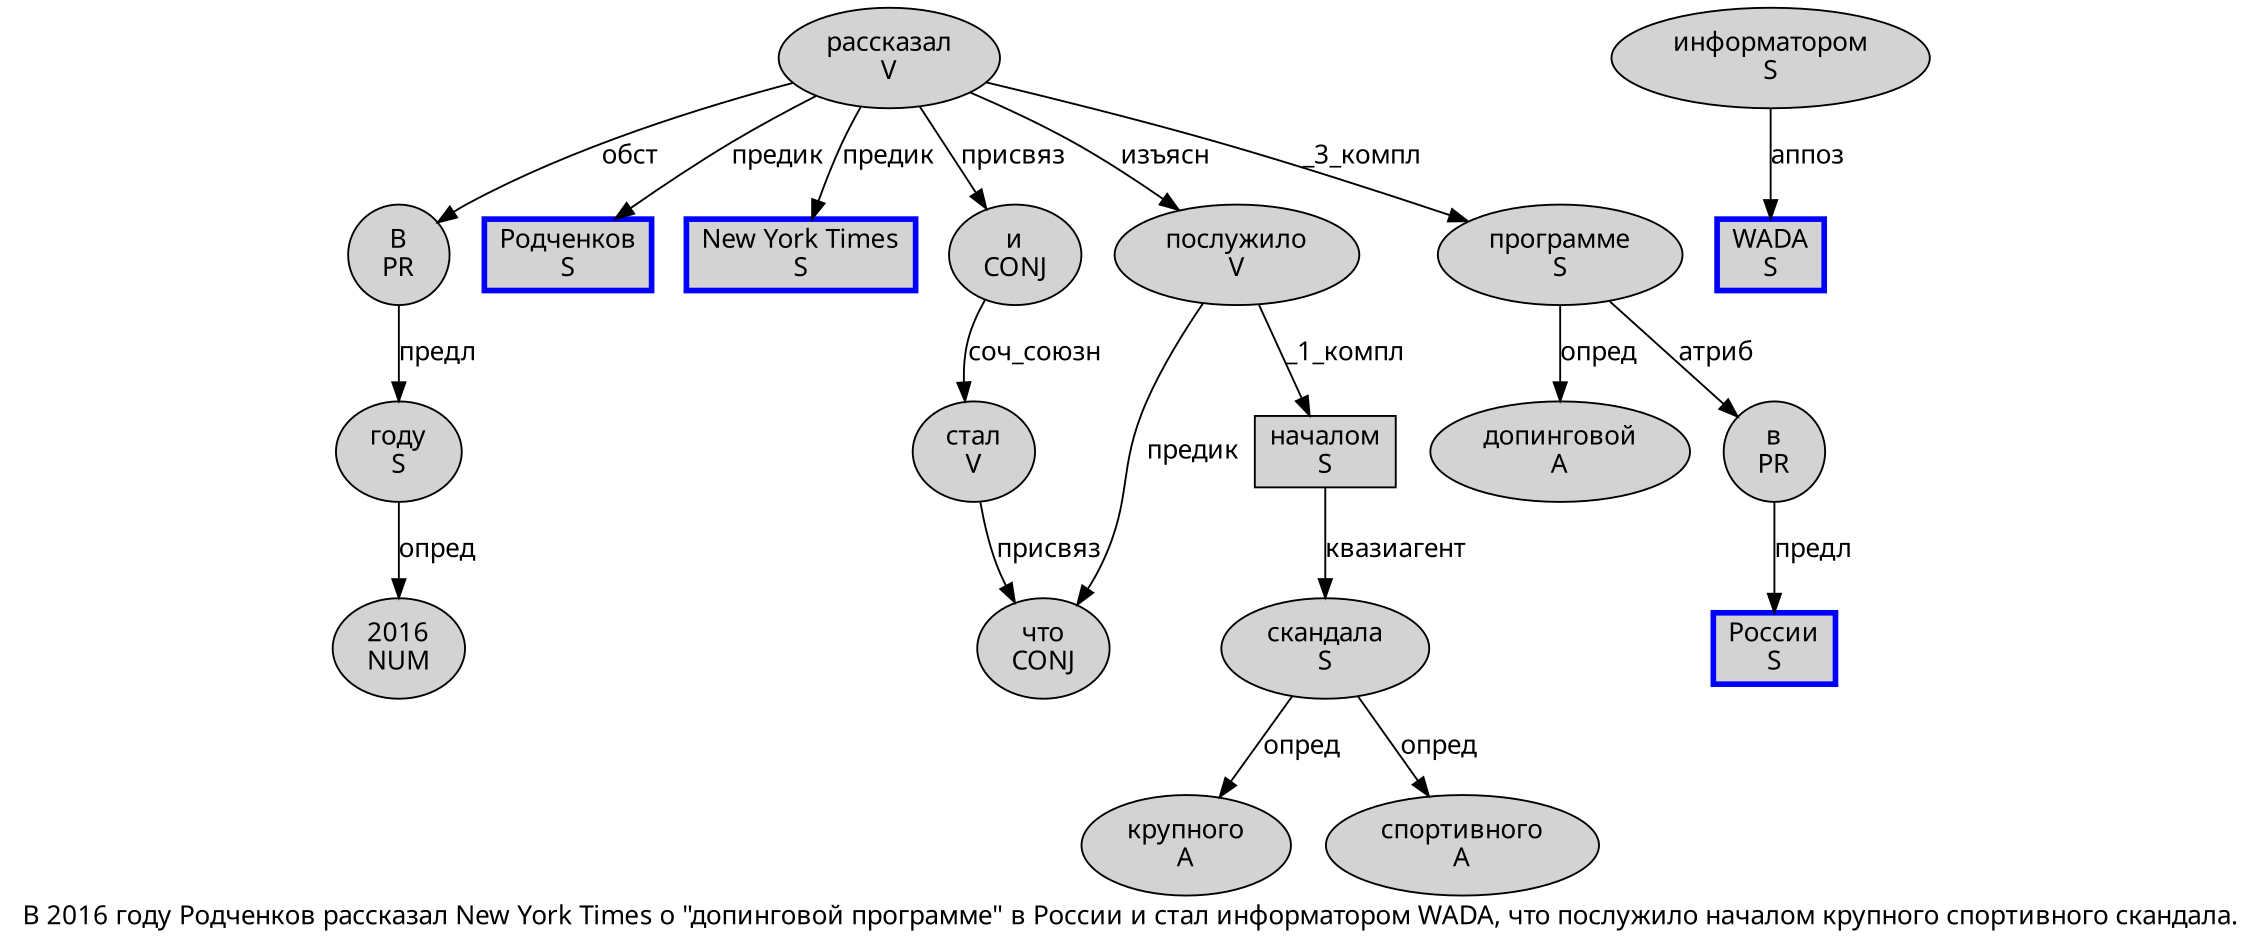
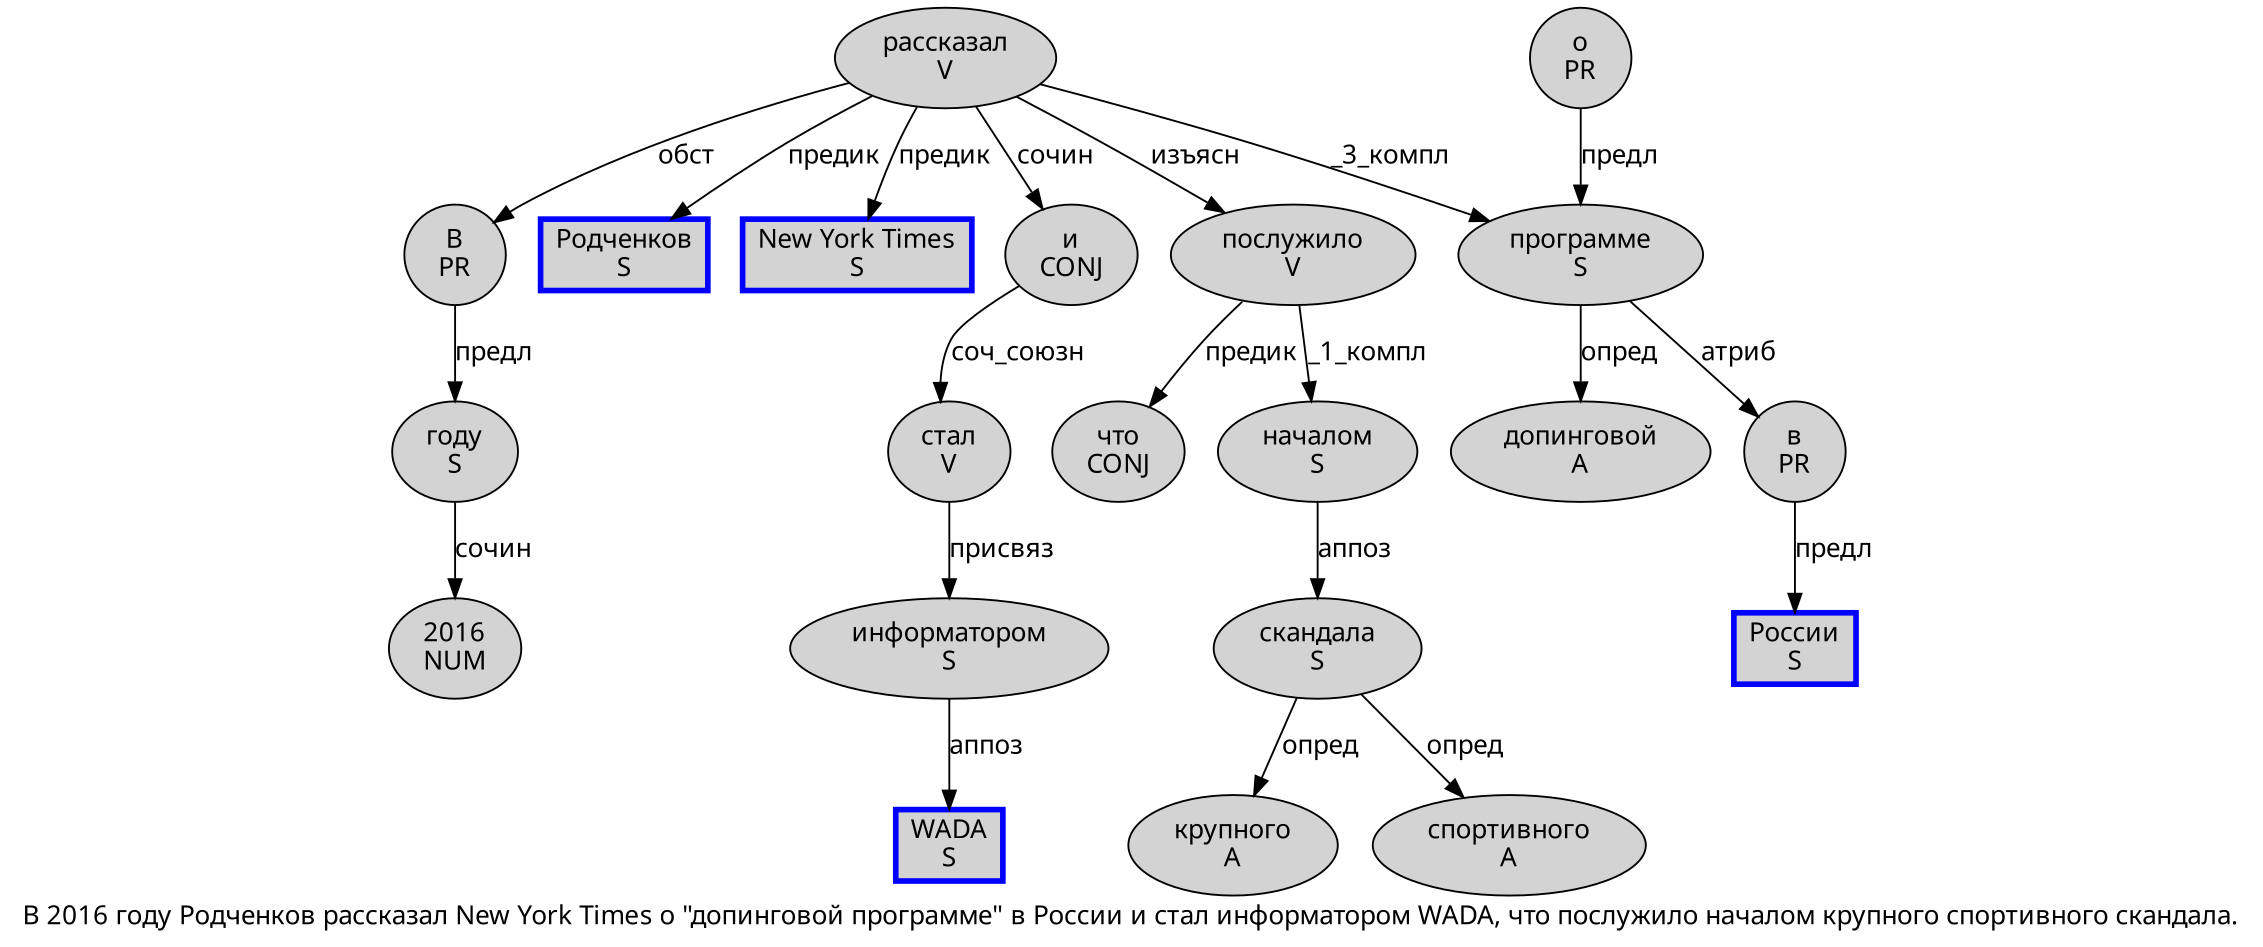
none -> (1581, 58)
(1013, 156) -> (1055, 156)
(1325, 452) -> (1318, 452)
(990, 545) -> (949, 540)
(437, 550) -> (494, 550)
(1397, 550) -> (1355, 550)
